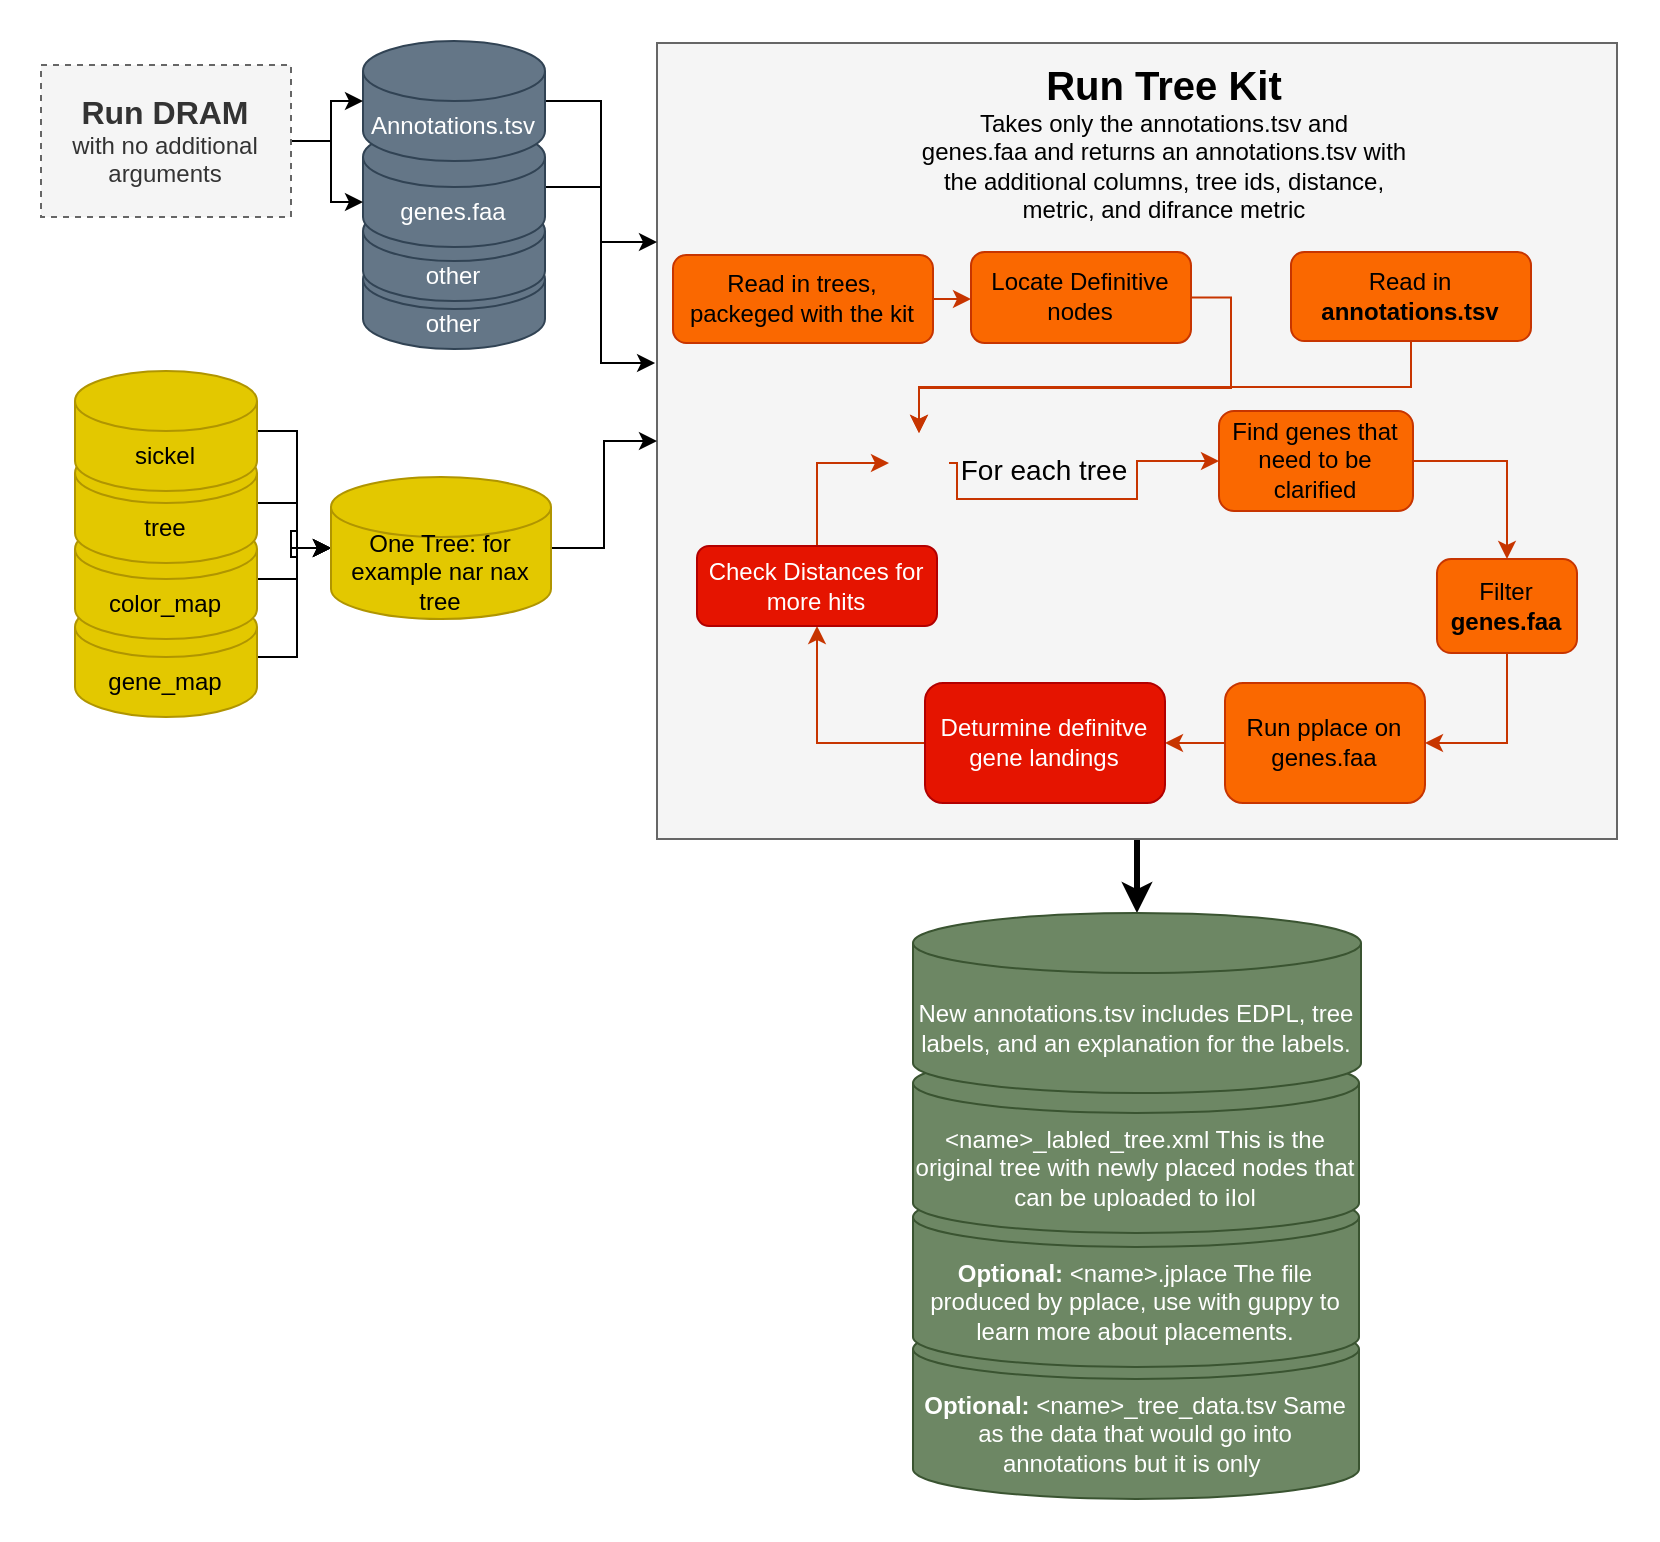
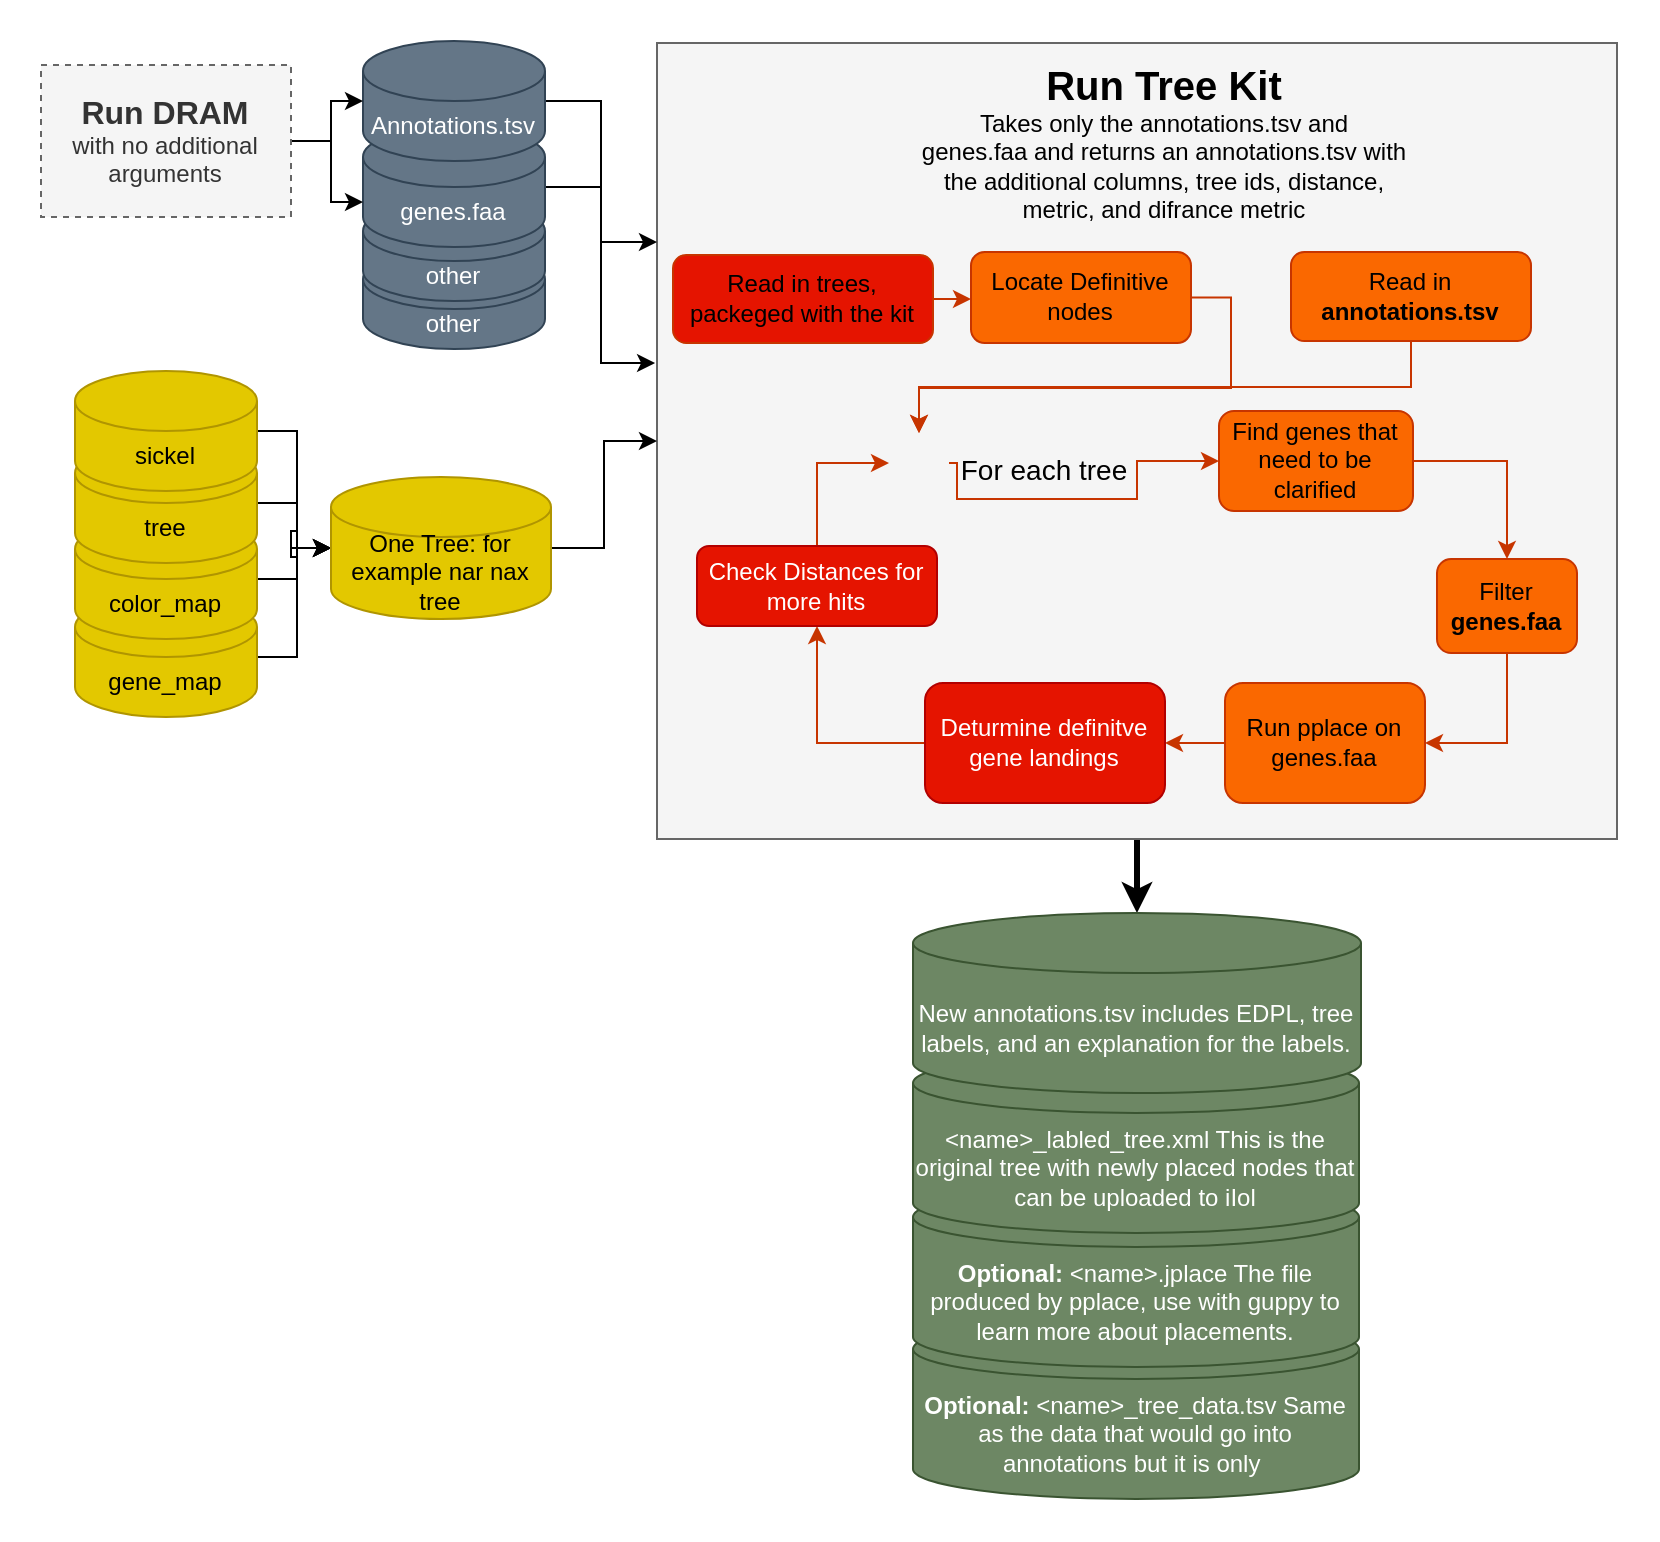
(803, 299) -> (803, 299)
